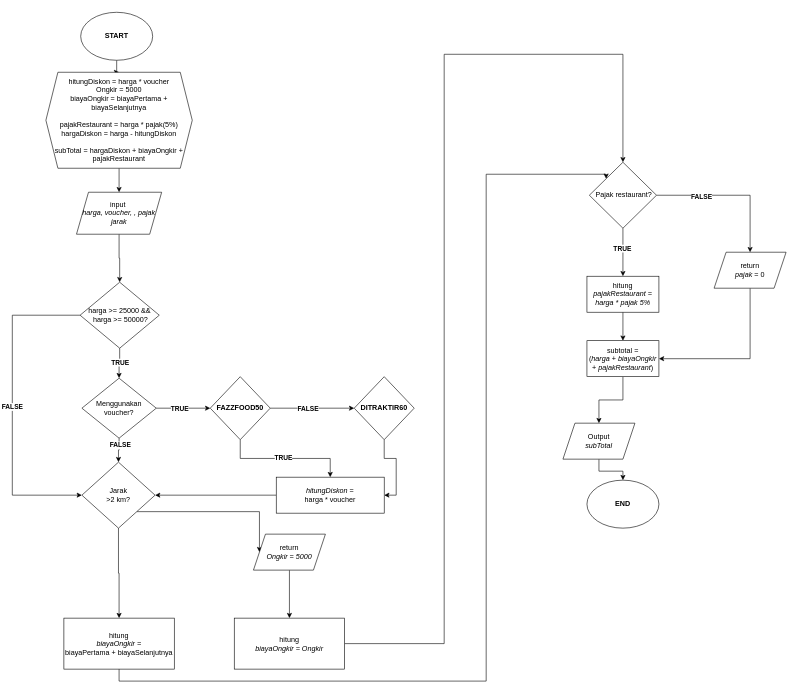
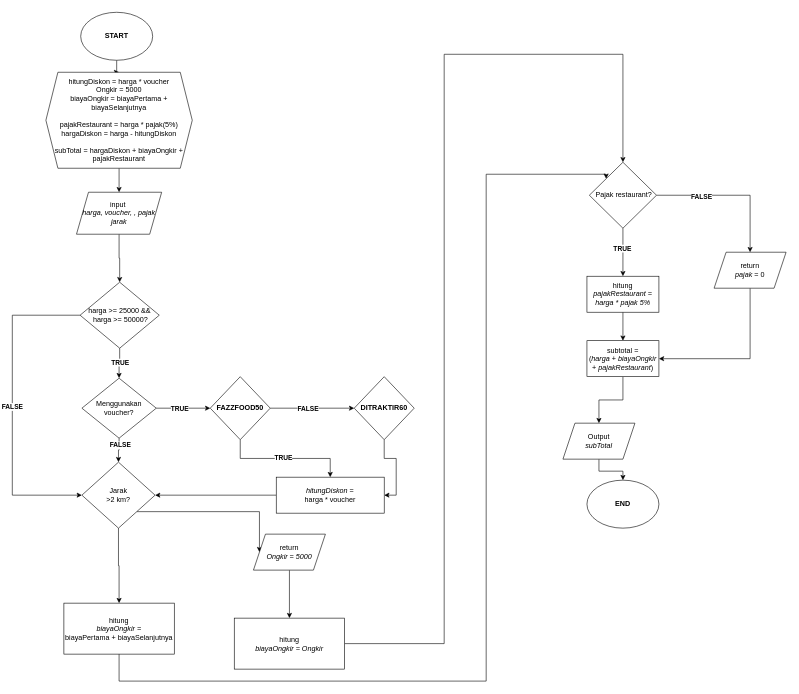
(119, 644) -> (119, 629)
